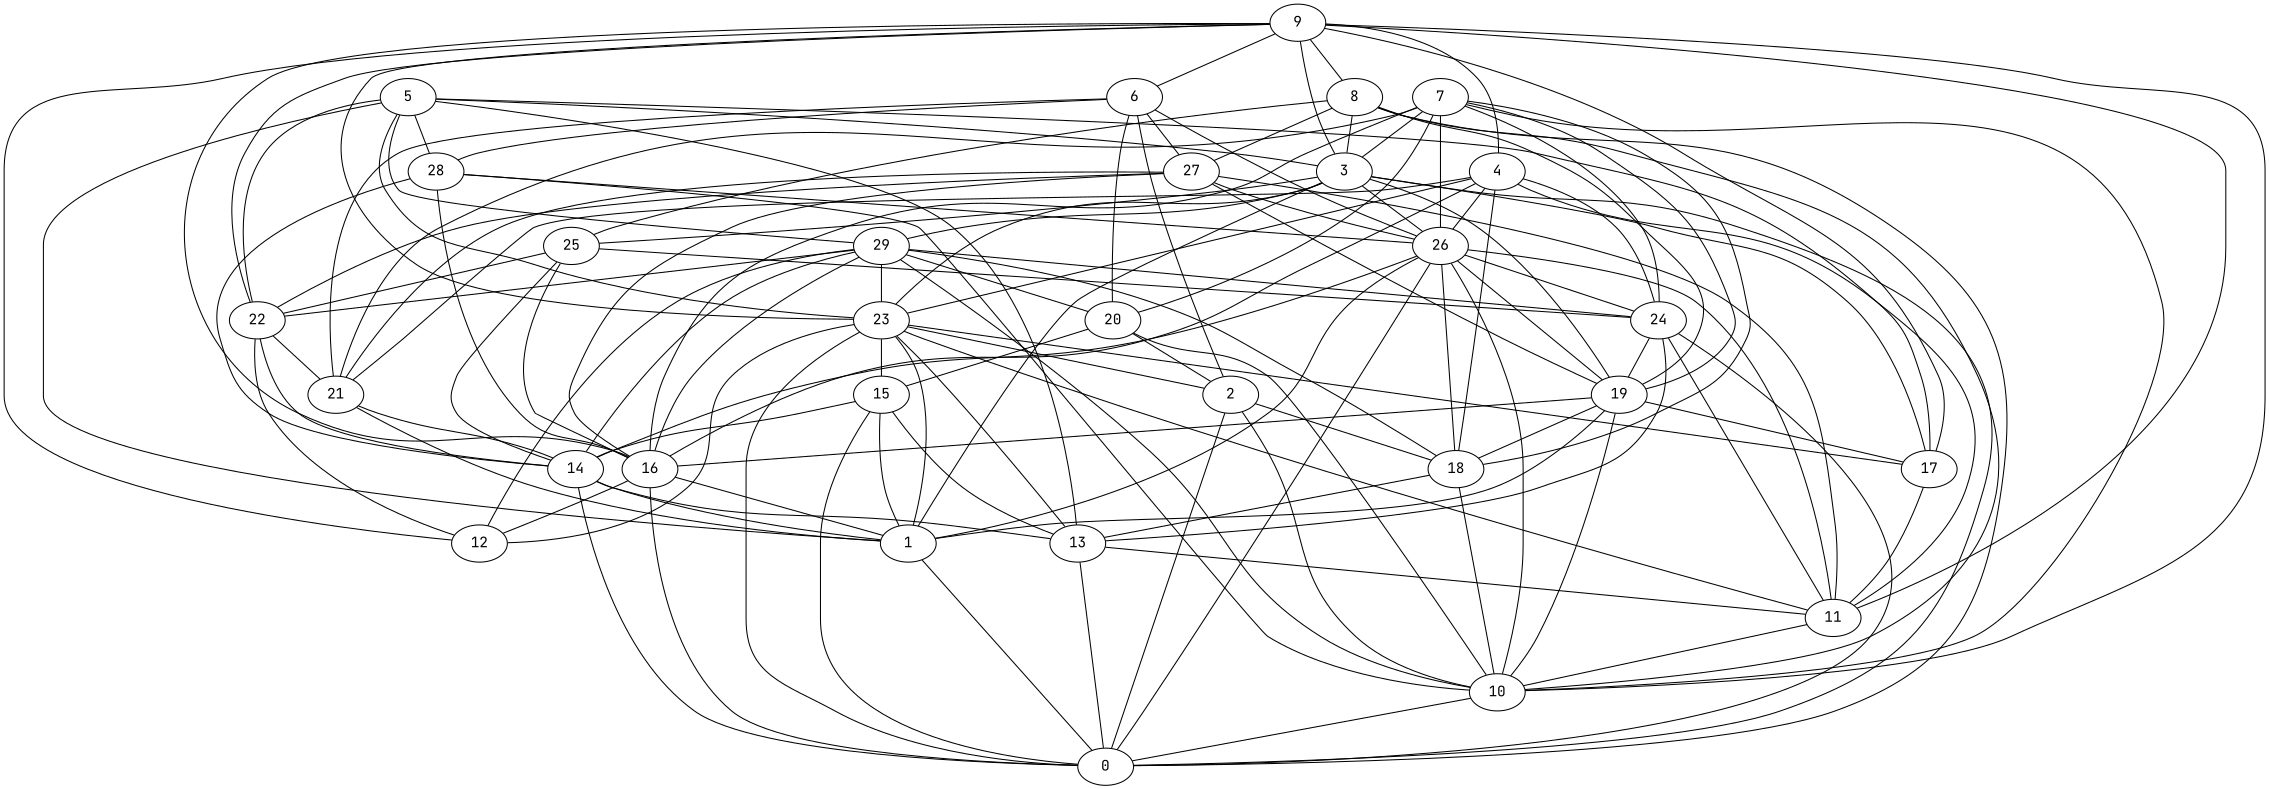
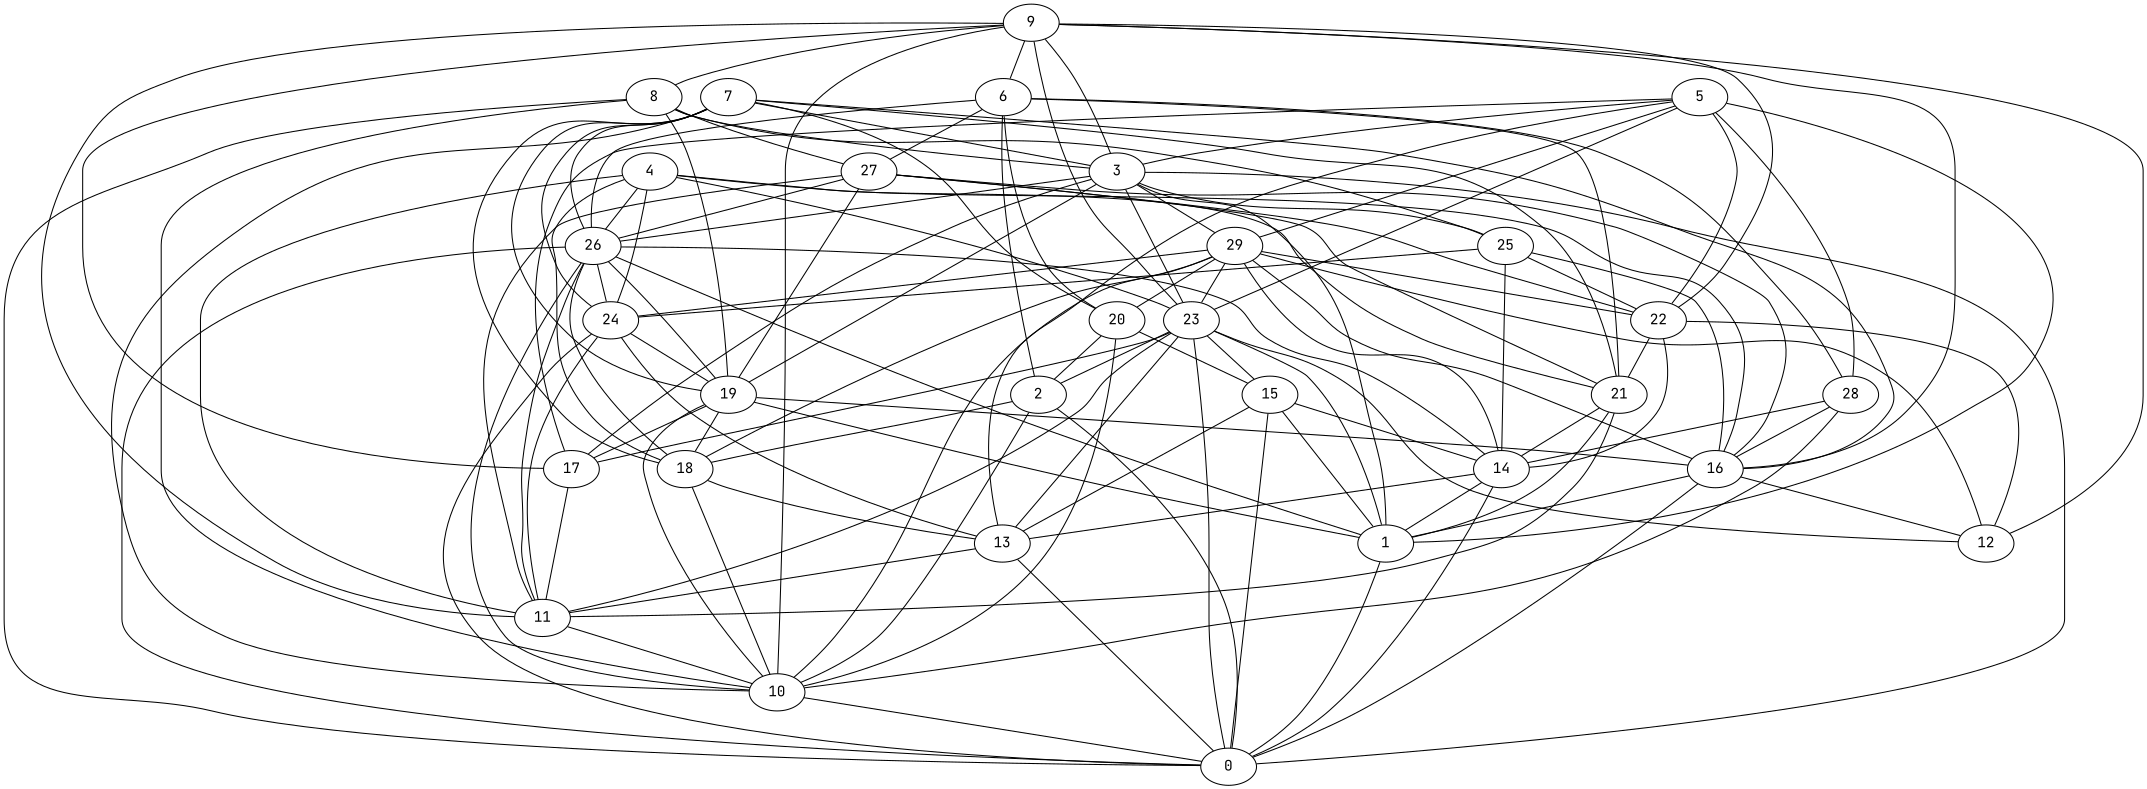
(1427, 45) -> none
(1128, 222) -> none
none -> (1126, 598)
